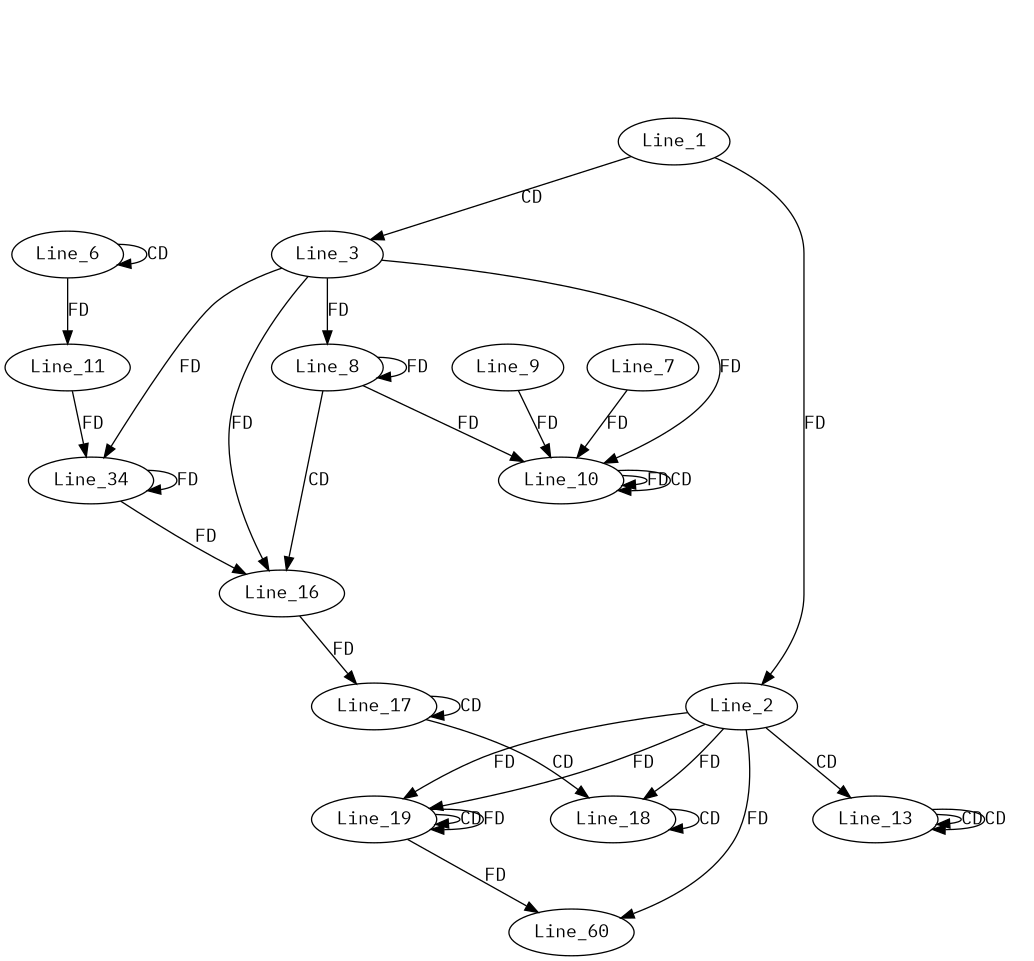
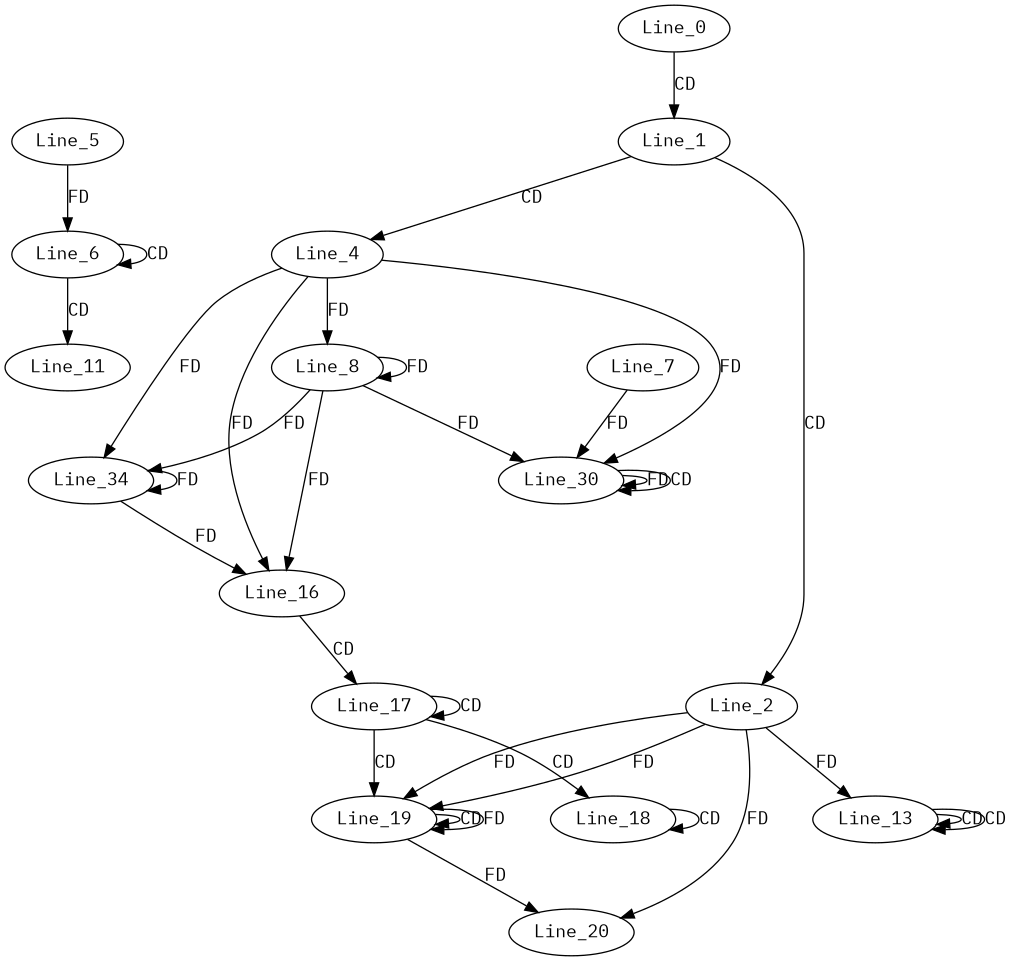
none -> (674, 29)
none -> (68, 142)
(327, 255) -> (327, 255)
(79, 311) -> (79, 311)
(508, 368) -> none
(78, 417) -> (243, 442)
(815, 424) -> (815, 424)
(319, 480) -> (319, 480)
(561, 480) -> (561, 480)
(344, 650) -> (344, 650)
none -> (374, 756)
(691, 762) -> none
(827, 763) -> (827, 763)
(572, 932) -> (572, 932)
